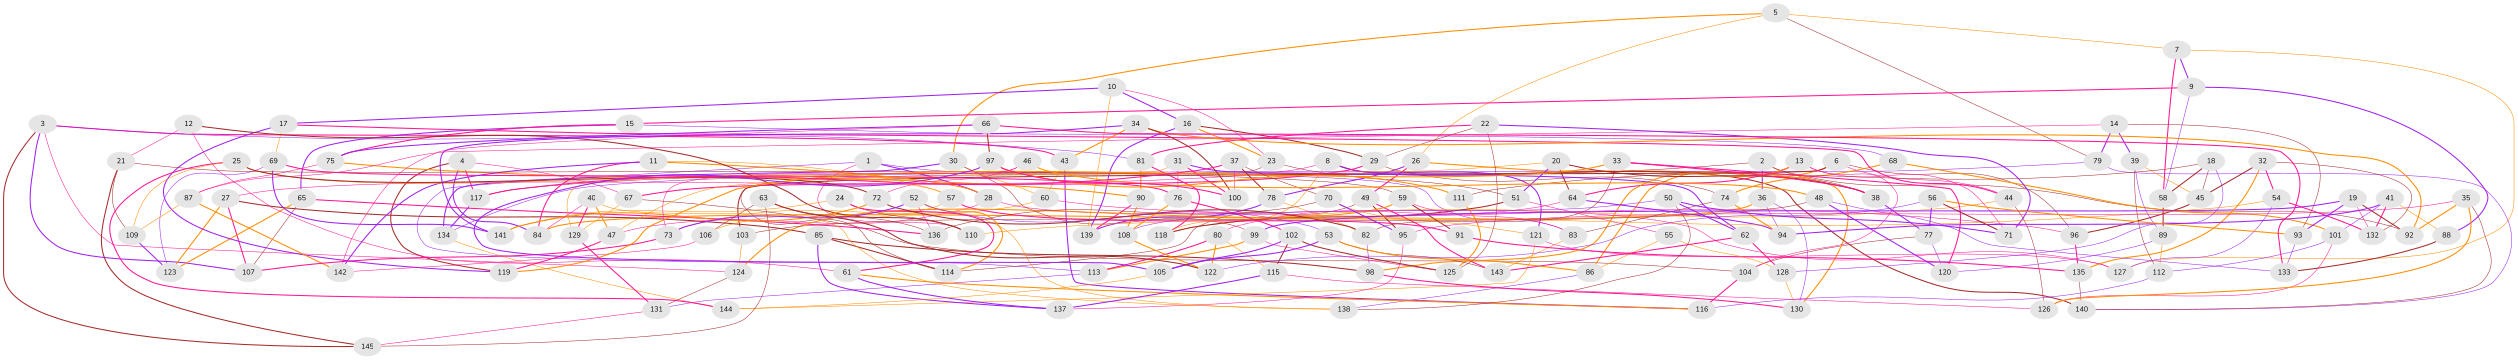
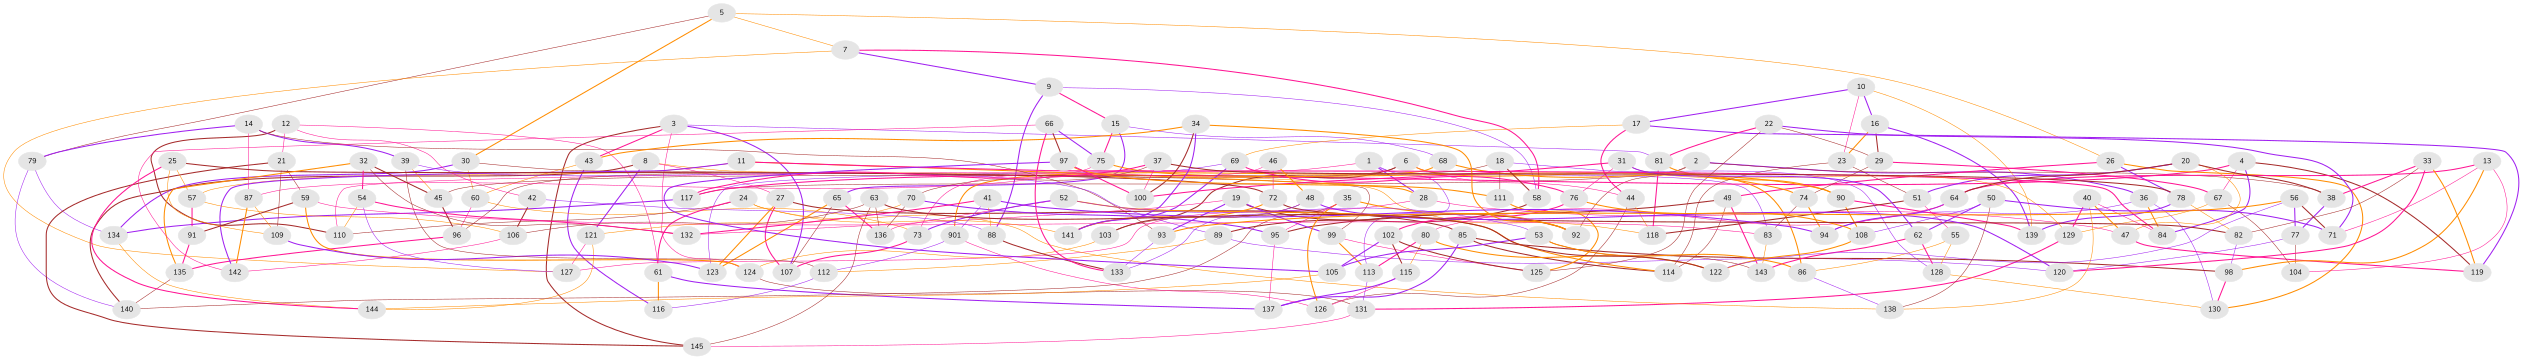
none -> (532, 198)
(2335, 235) -> (955, 235)
(1724, 291) -> none
